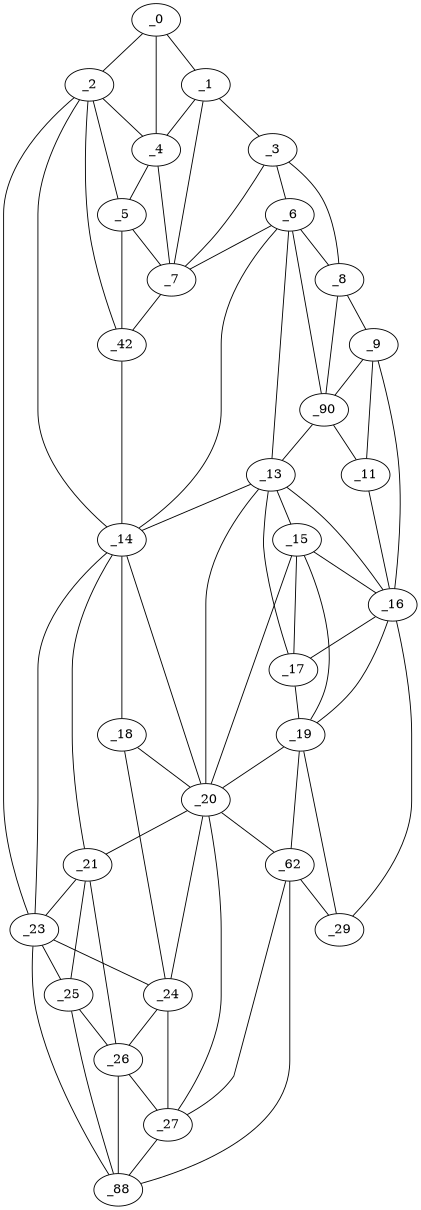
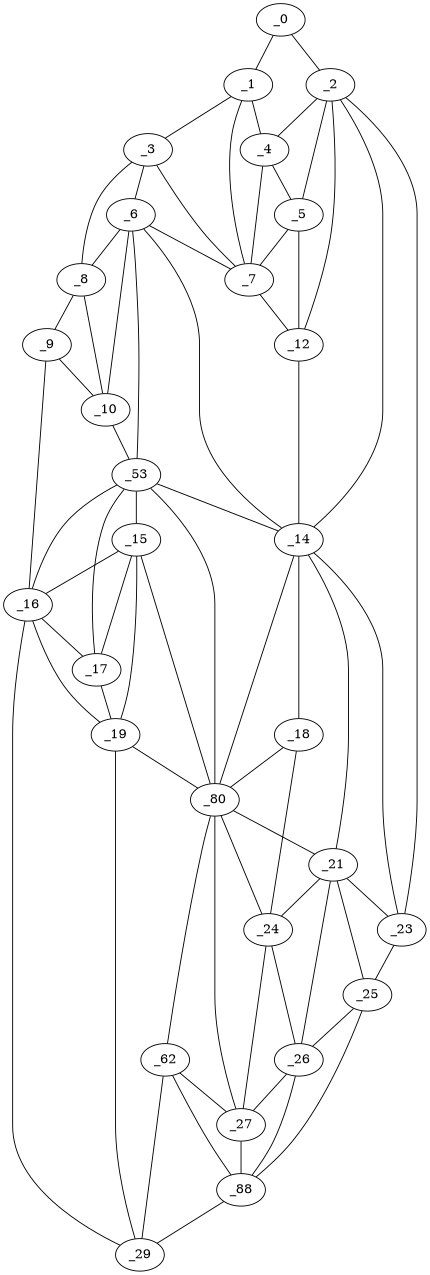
(156, 85) -> none
(122, 345) -> (299, 345)
(324, 410) -> (106, 410)
(271, 475) -> (136, 475)
(366, 475) -> none
(206, 800) -> (215, 800)
(295, 800) -> none
(96, 960) -> (301, 897)
(53, 1066) -> (191, 1222)
